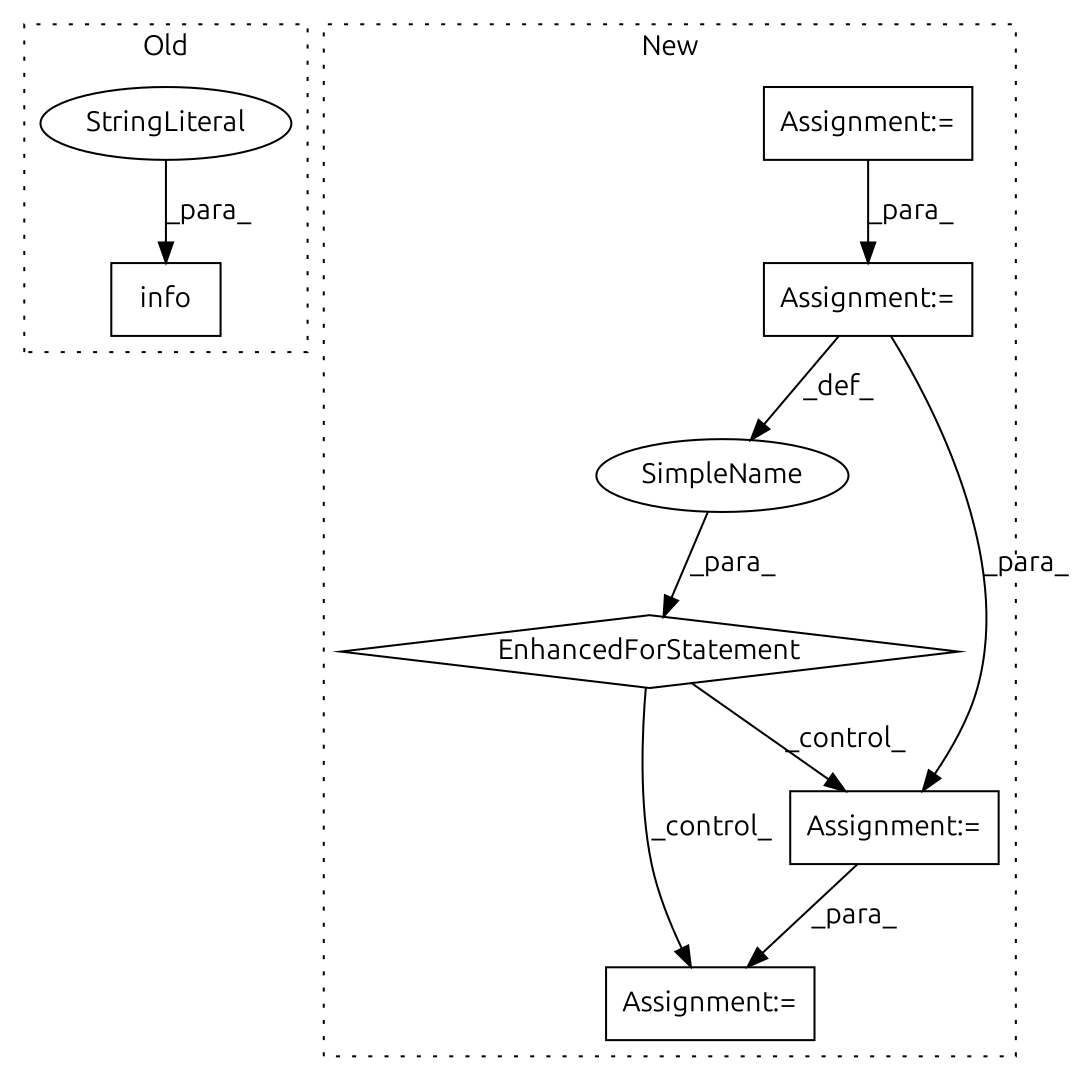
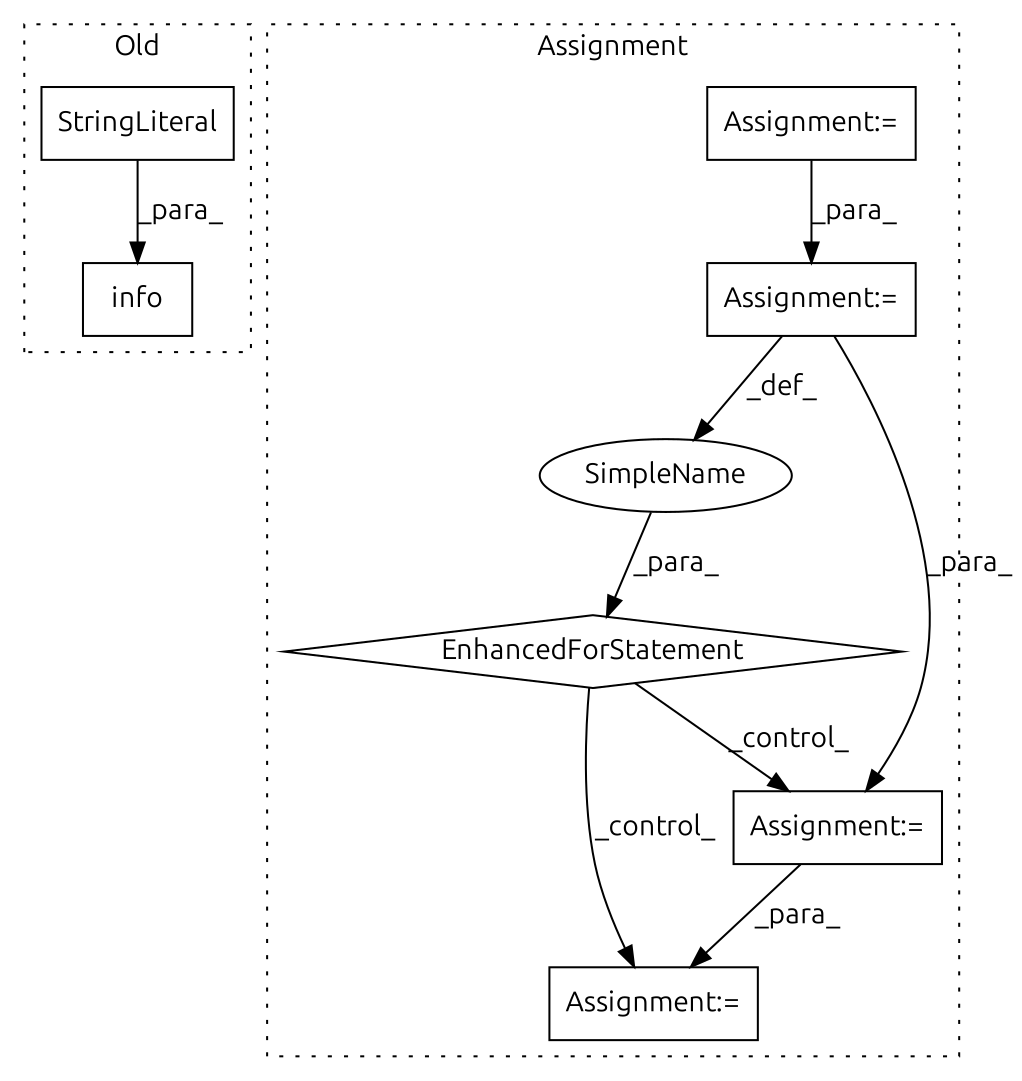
(670, 48) -> (613, 48)
(166, 123) -> (138, 123)
